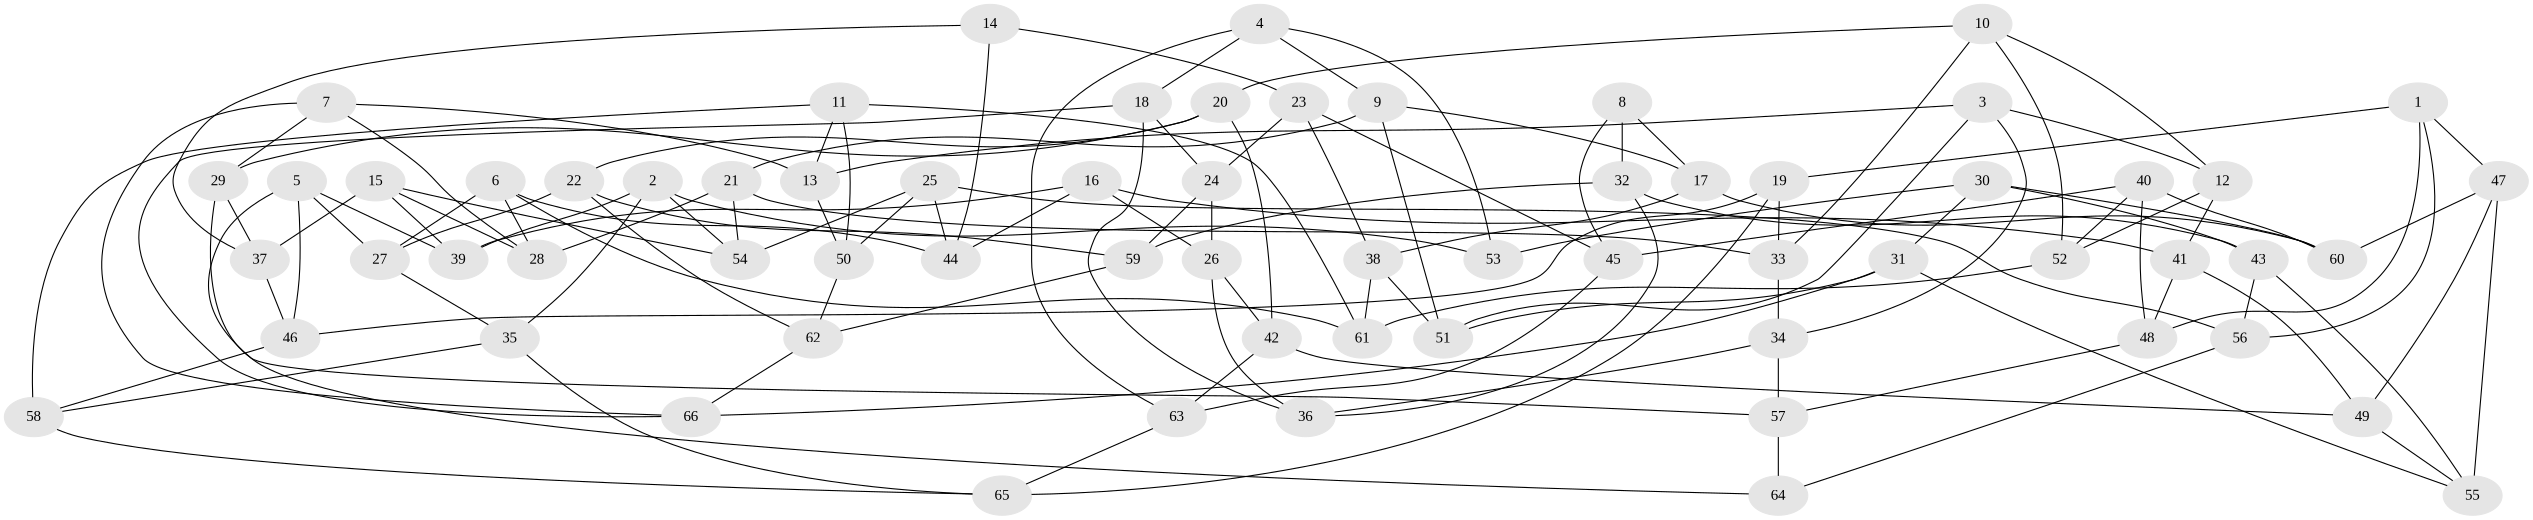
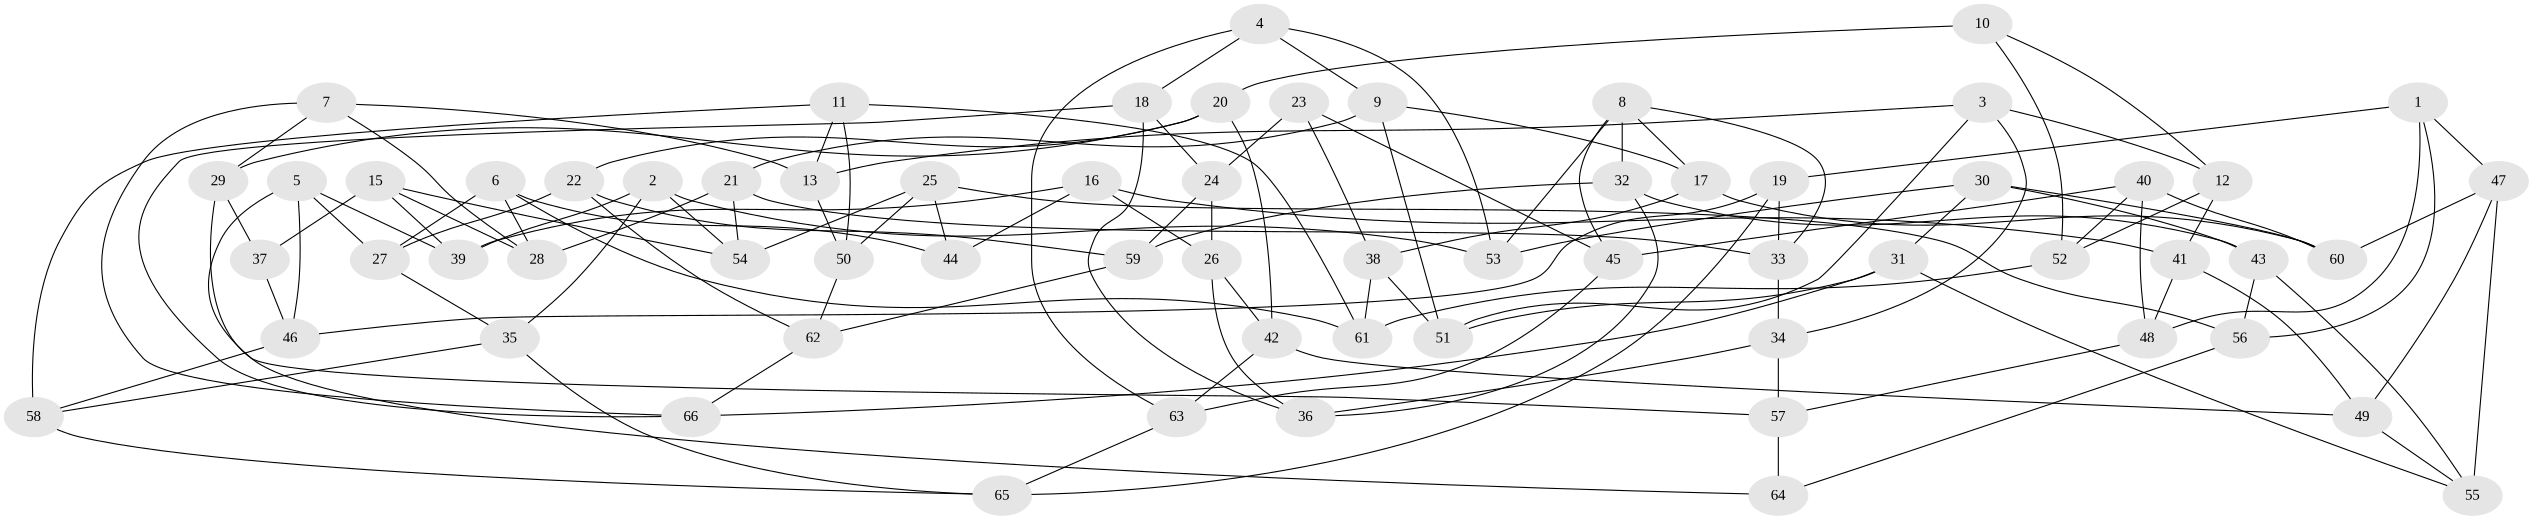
(990, 24) -> none
(1886, 146) -> (1782, 139)
none -> (1563, 175)
